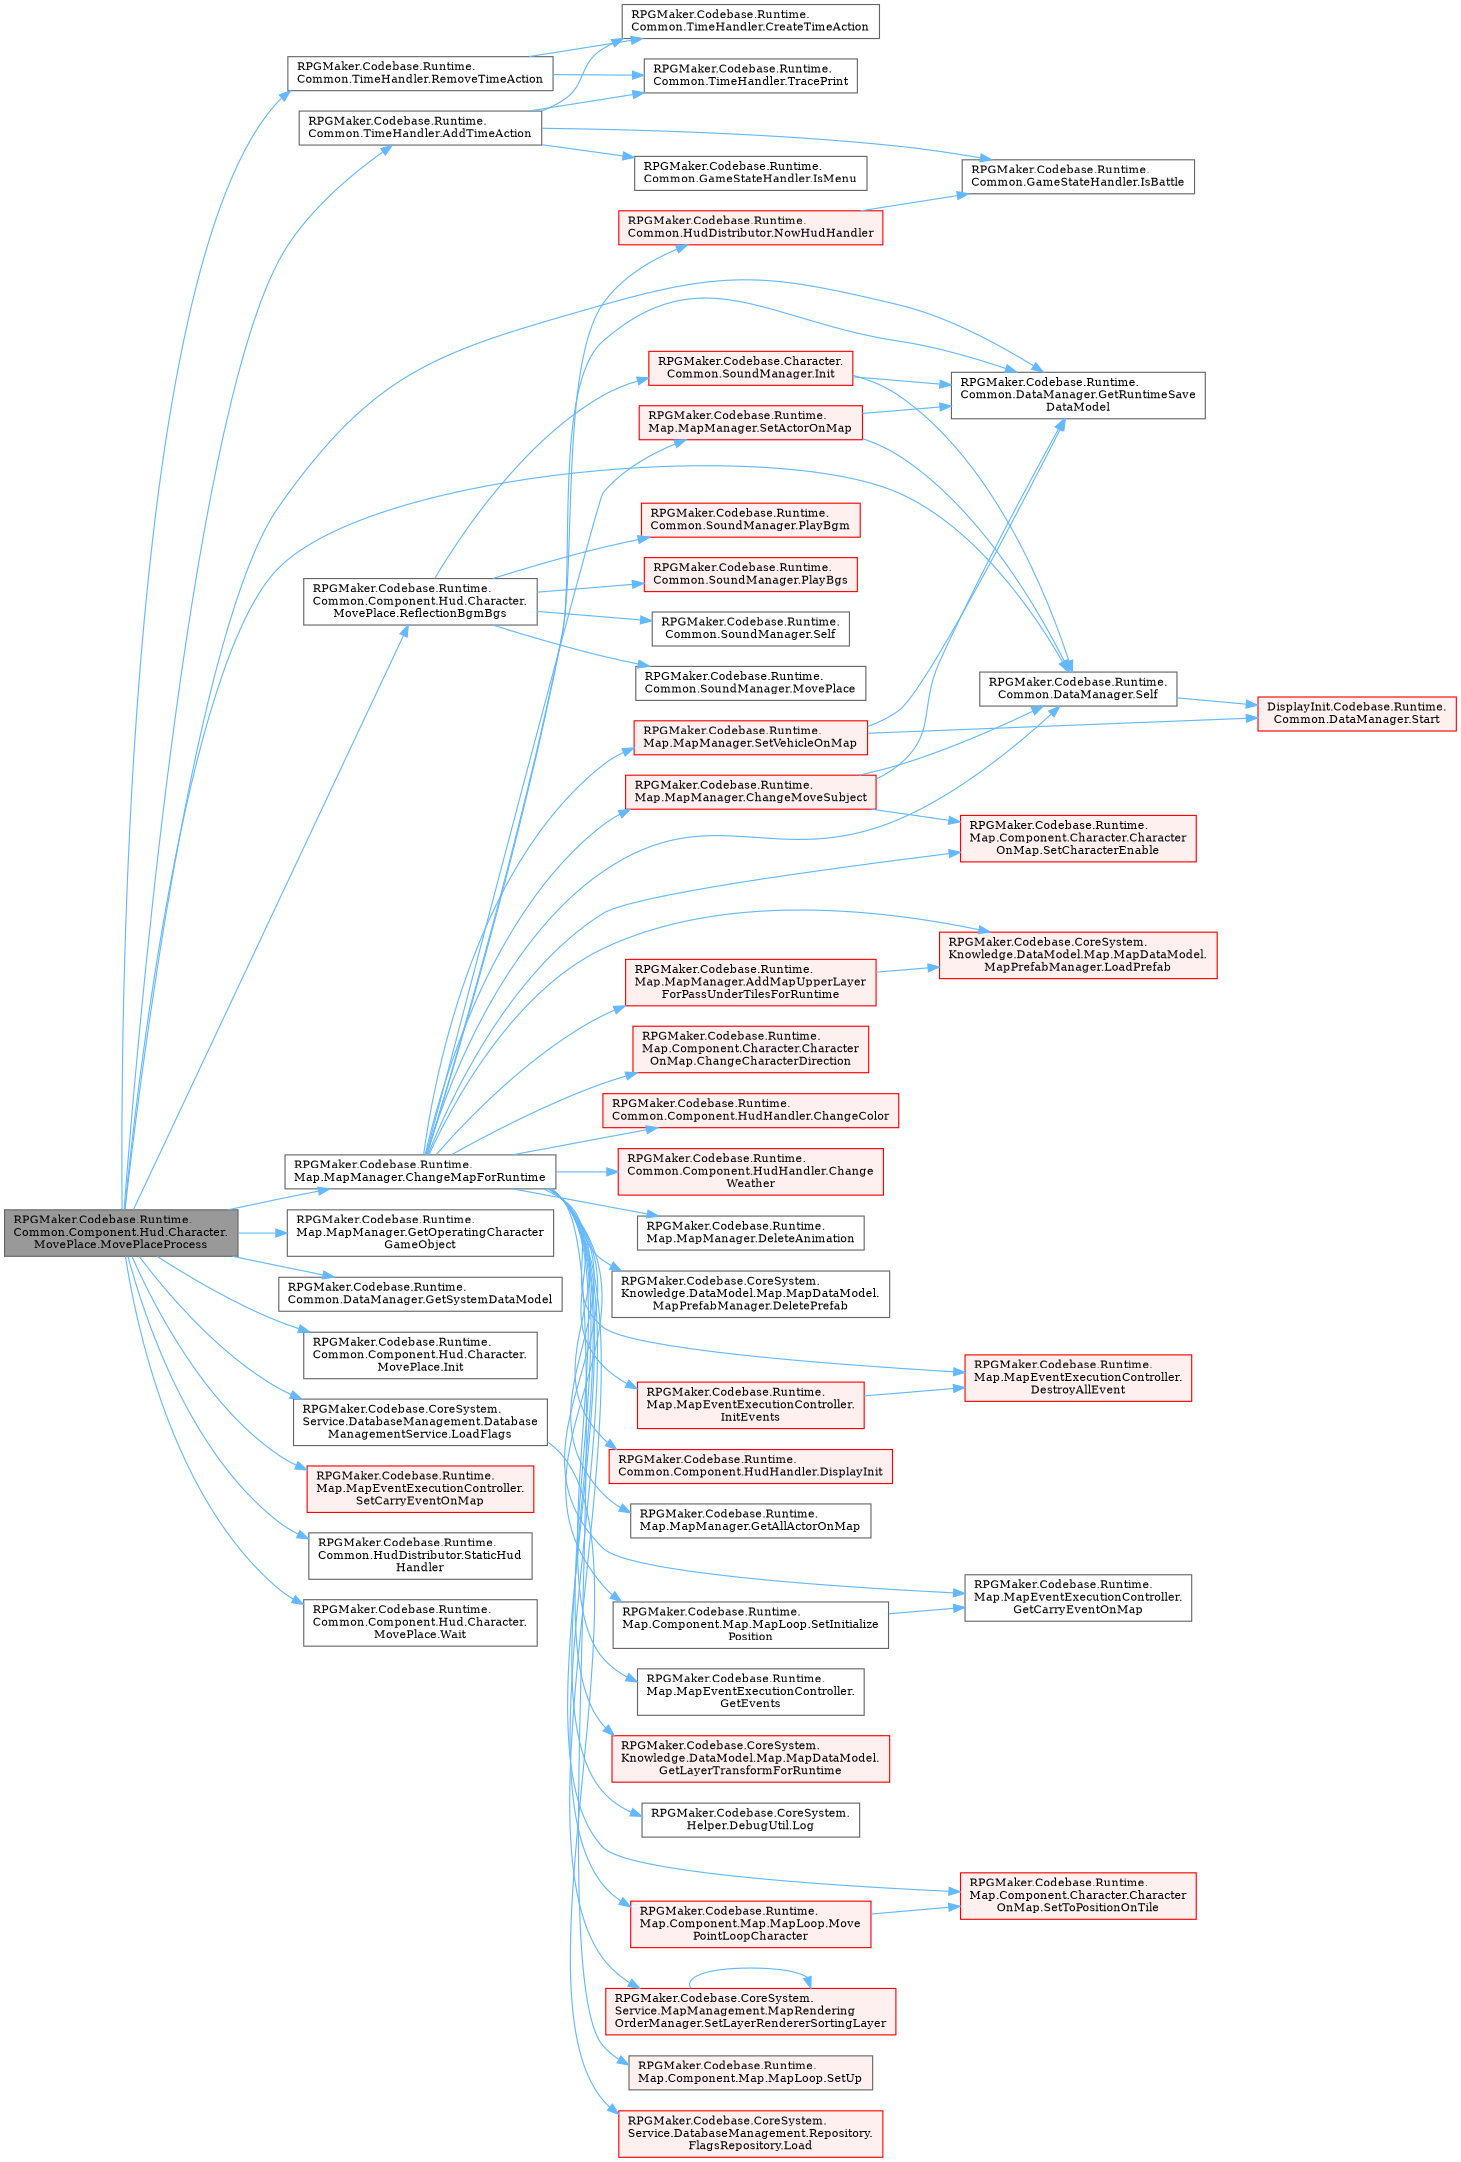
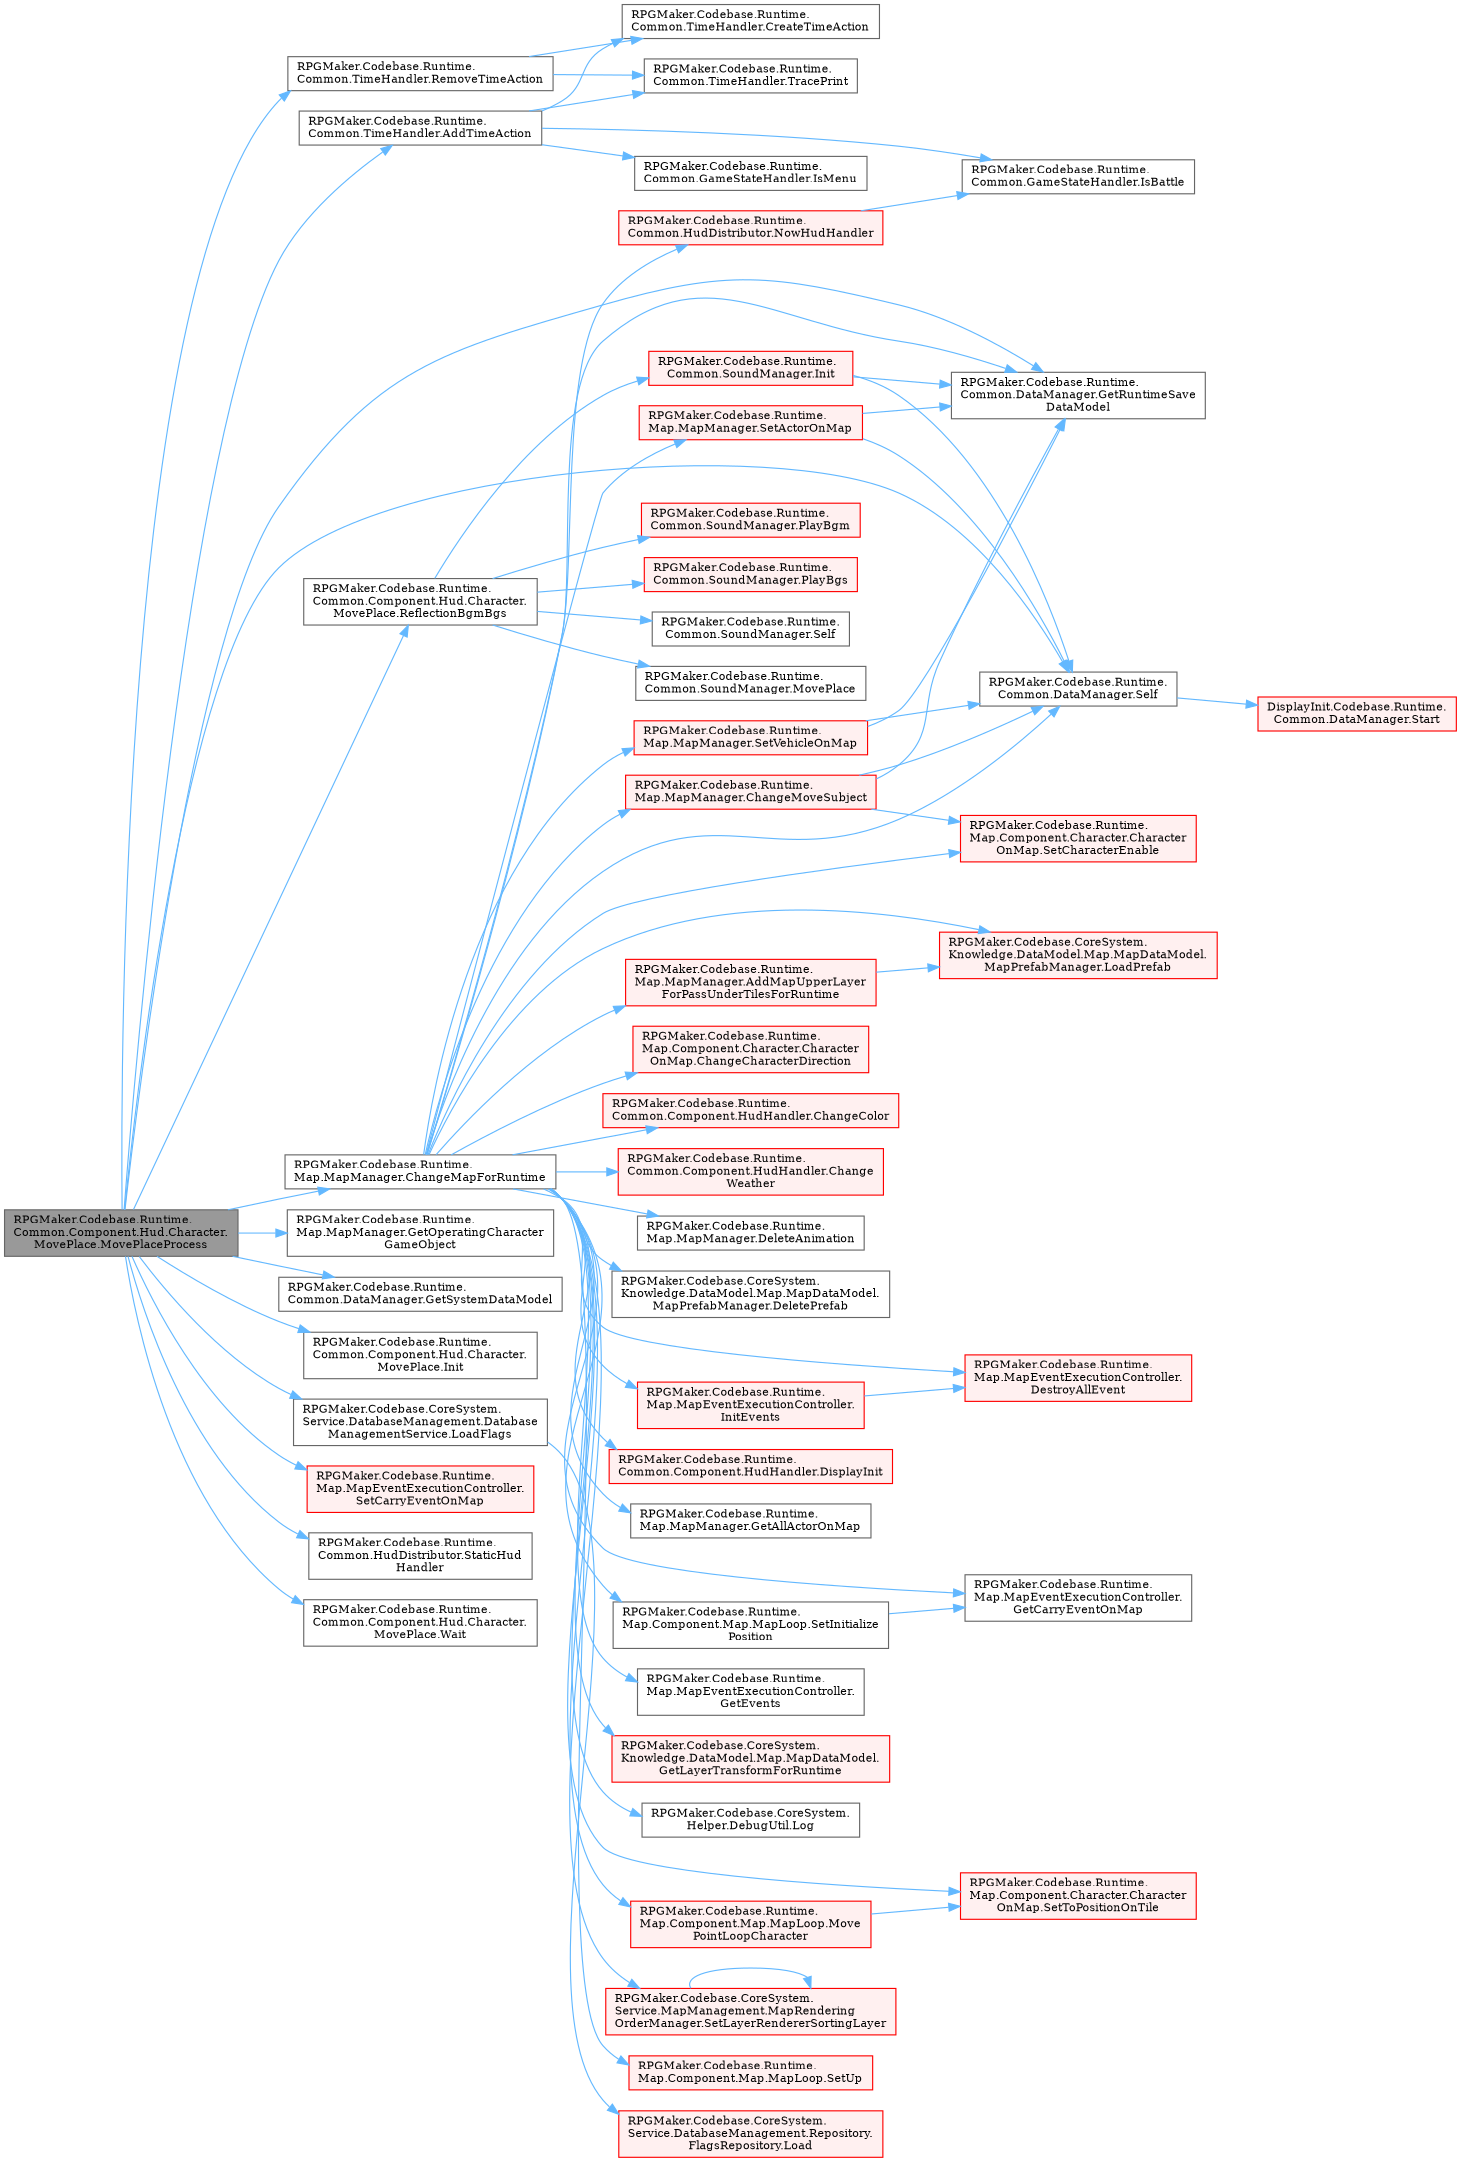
(751, 368) -> (751, 368)
(1057, 726) -> (917, 713)
(751, 2073) -> (751, 2073)
